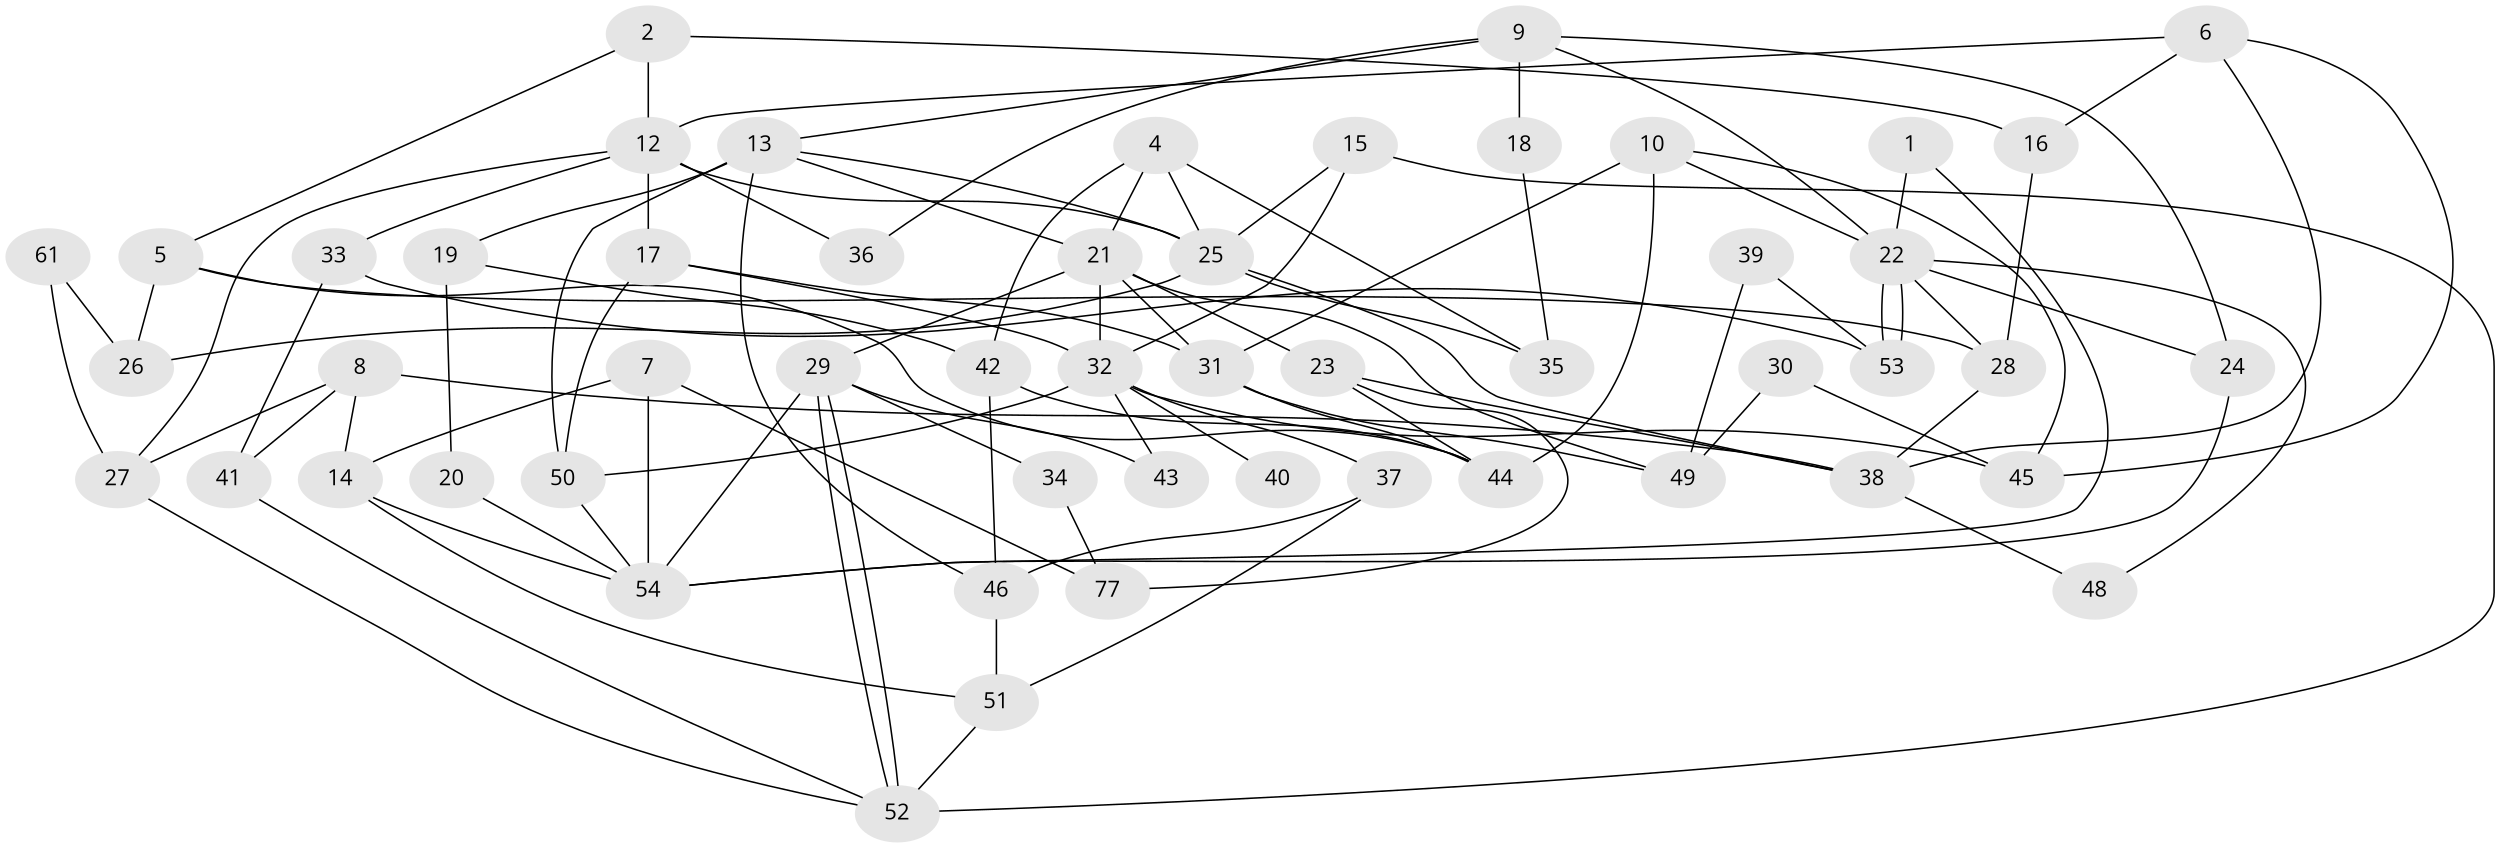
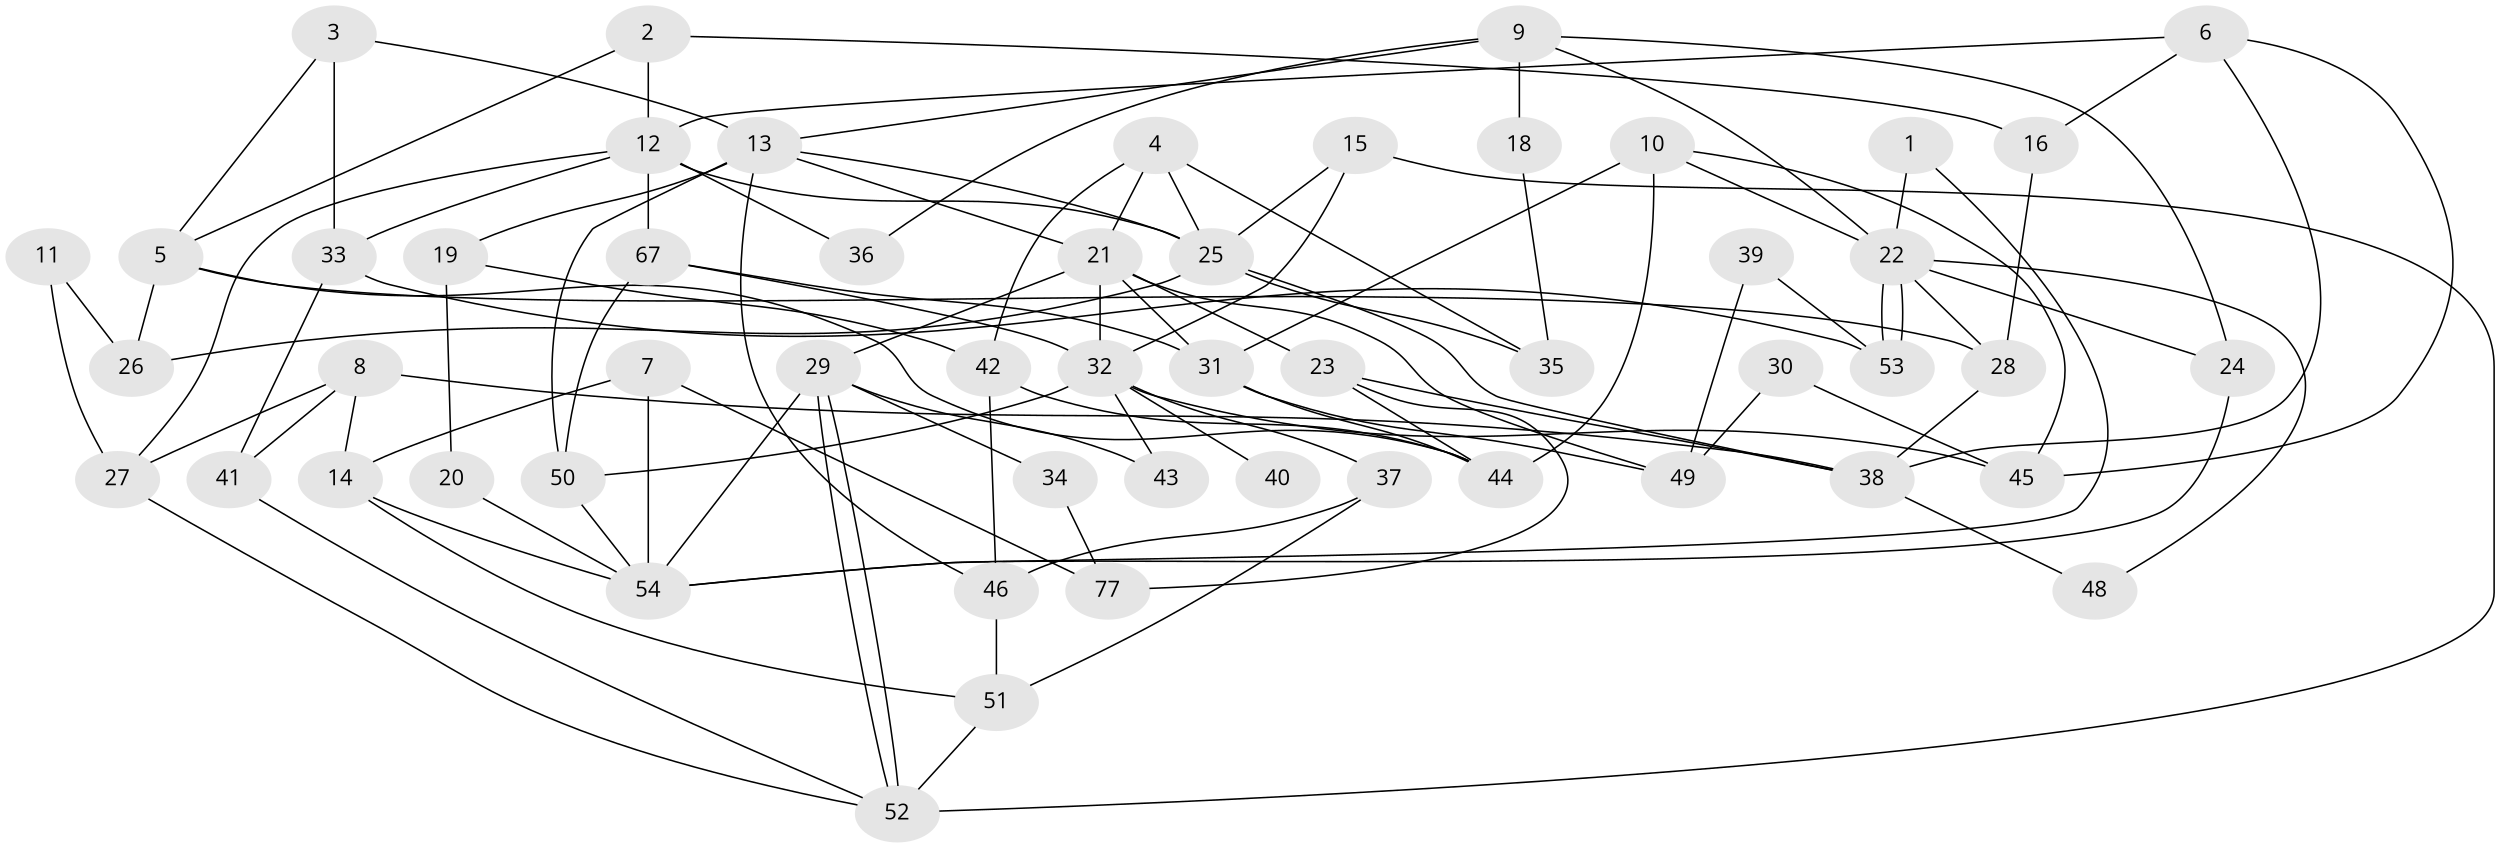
none -> (334, 34)
(48, 257) -> (48, 257)
(648, 257) -> (648, 257)
